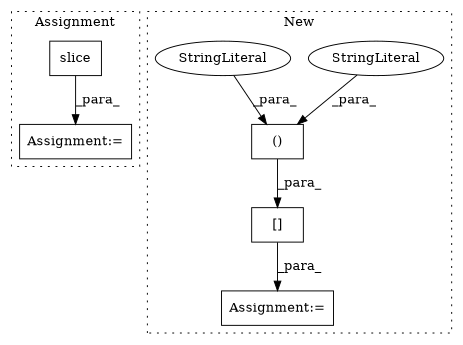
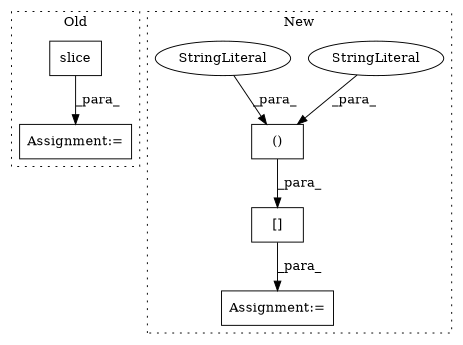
(76, 22) -> (76, 22)
